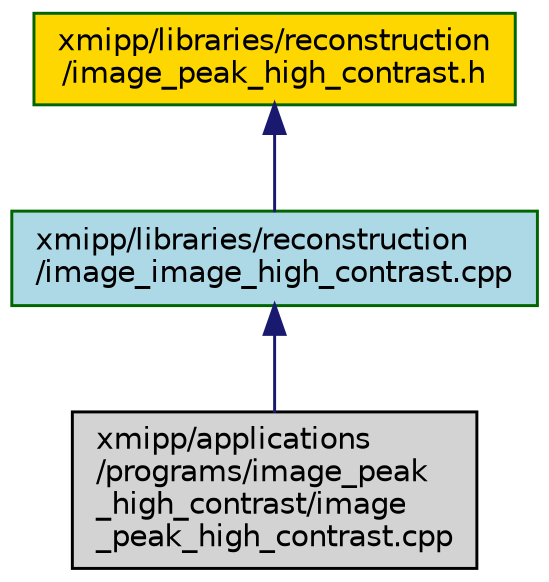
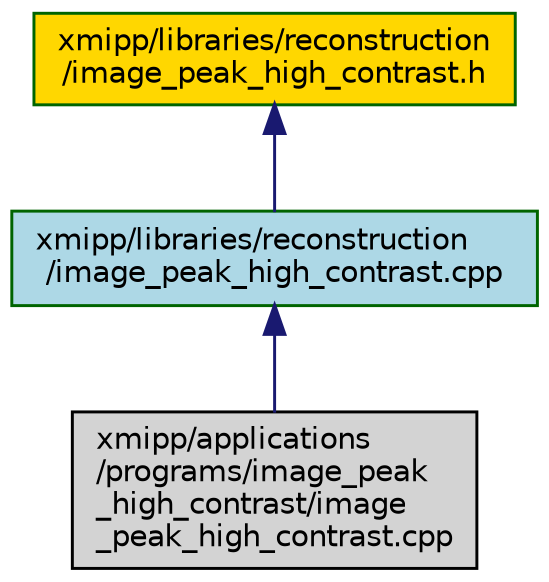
(275, 258) -> (275, 258)
